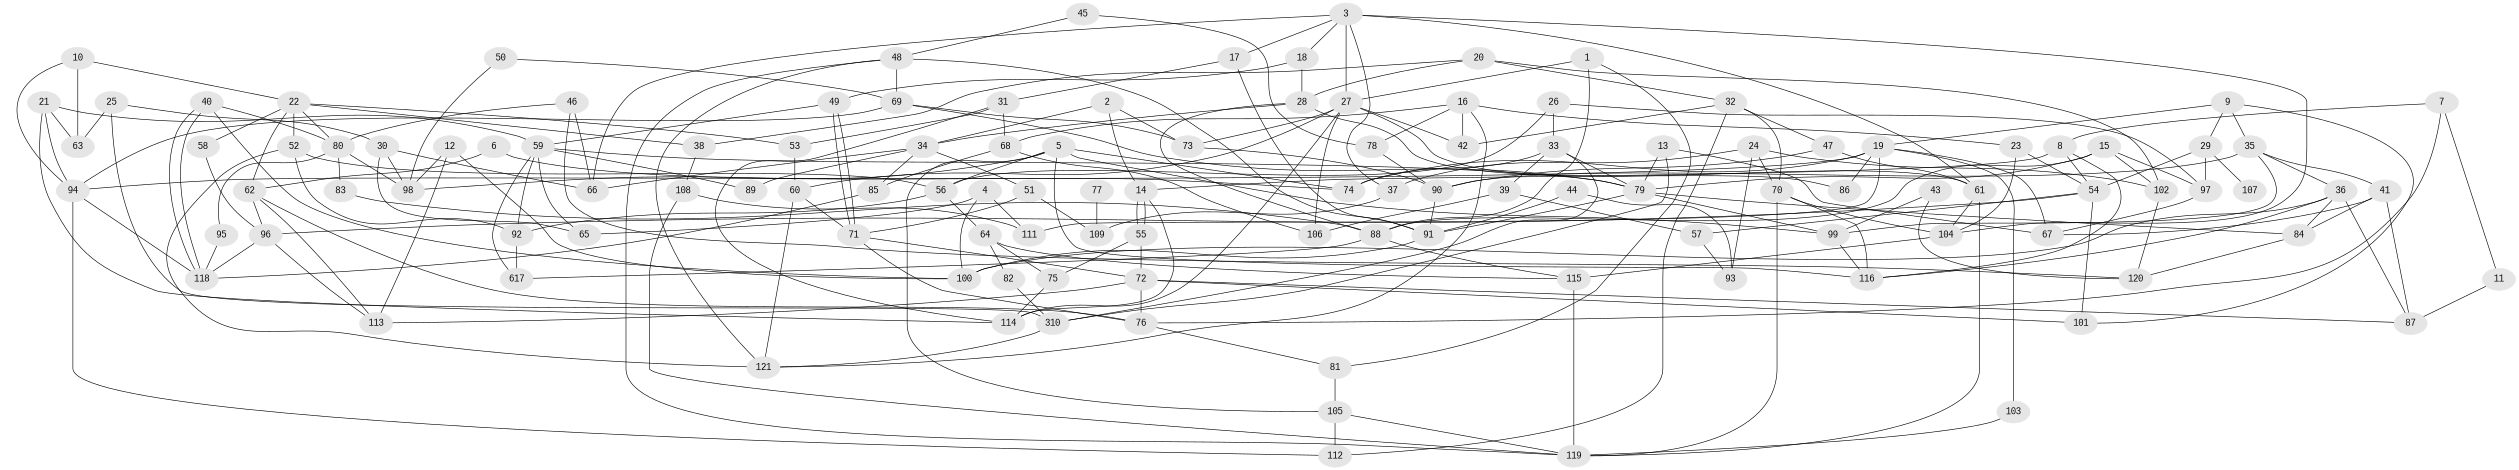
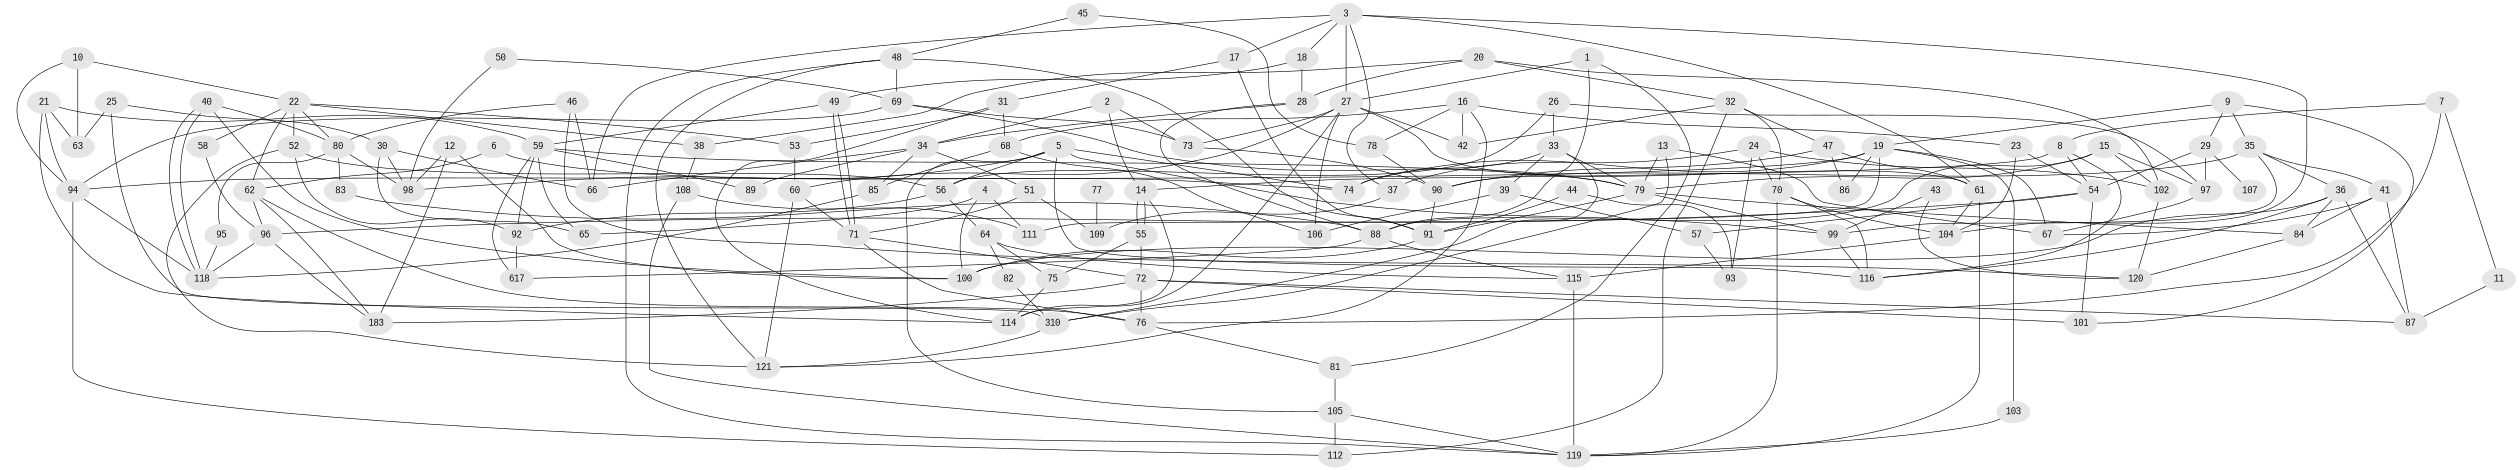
(1434, 161) -> (1836, 167)
(376, 324) -> (376, 324)
